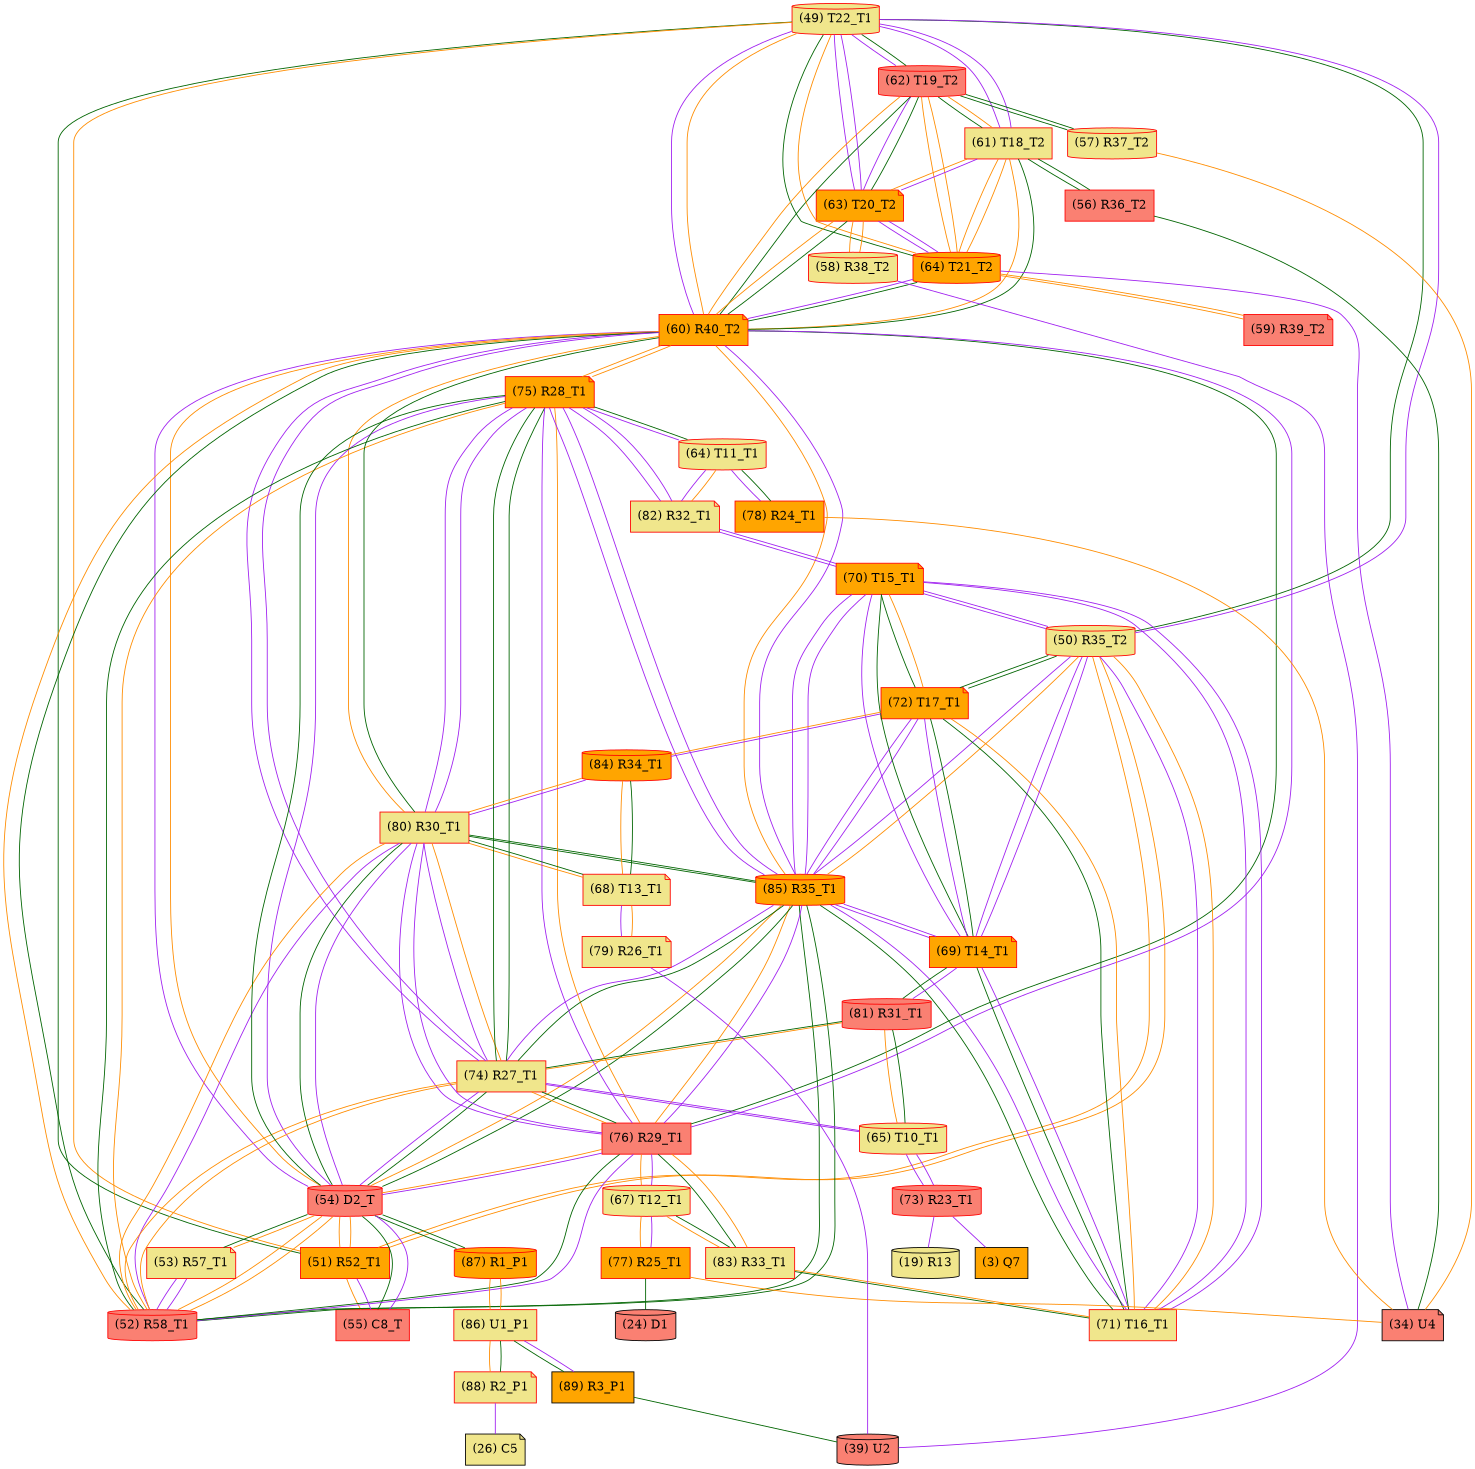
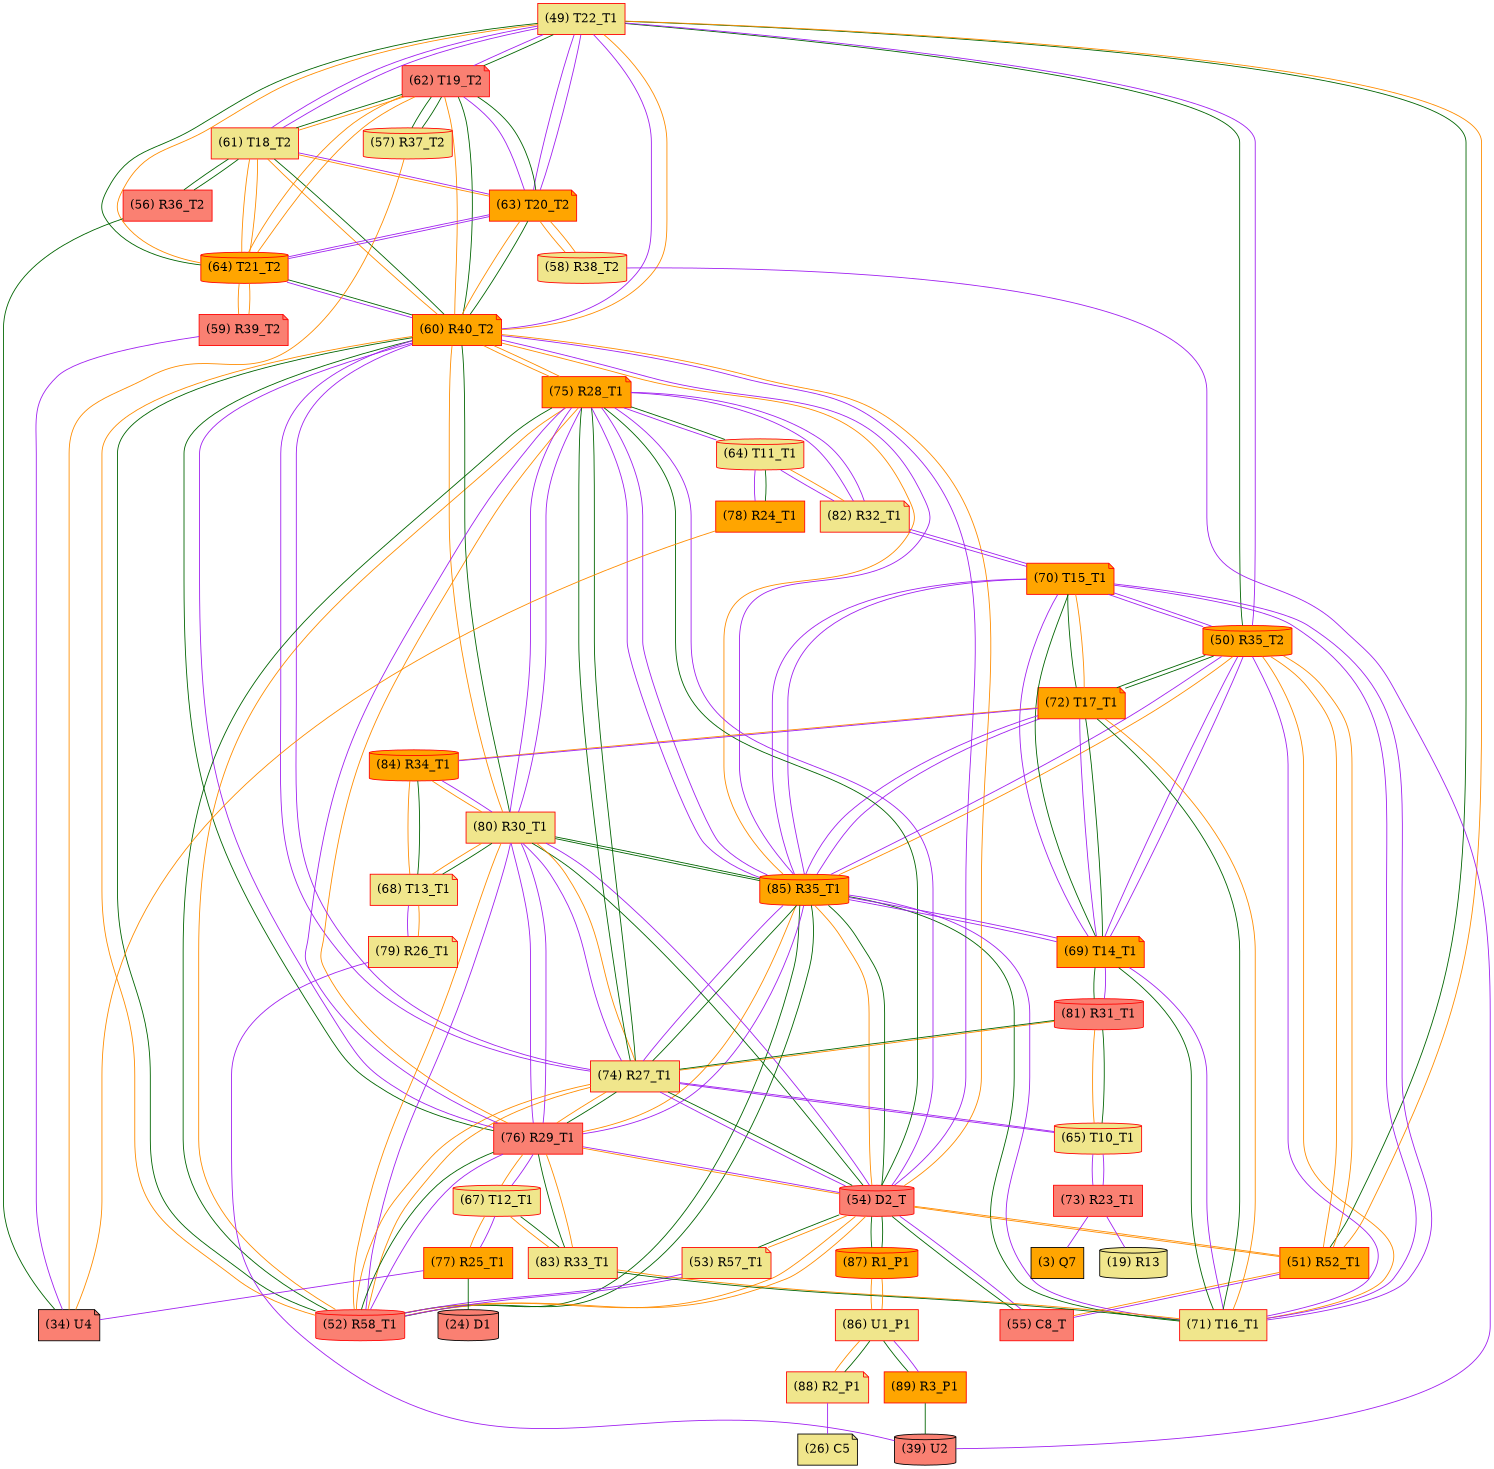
(836, 19) -> (581, 19)
(922, 81) -> (446, 81)
(1373, 638) -> (36, 768)
(1090, 641) -> (1247, 641)
(937, 1201) -> (1098, 1201)
(1053, 1304) -> (254, 1296)
(593, 1387) -> (925, 1387)
